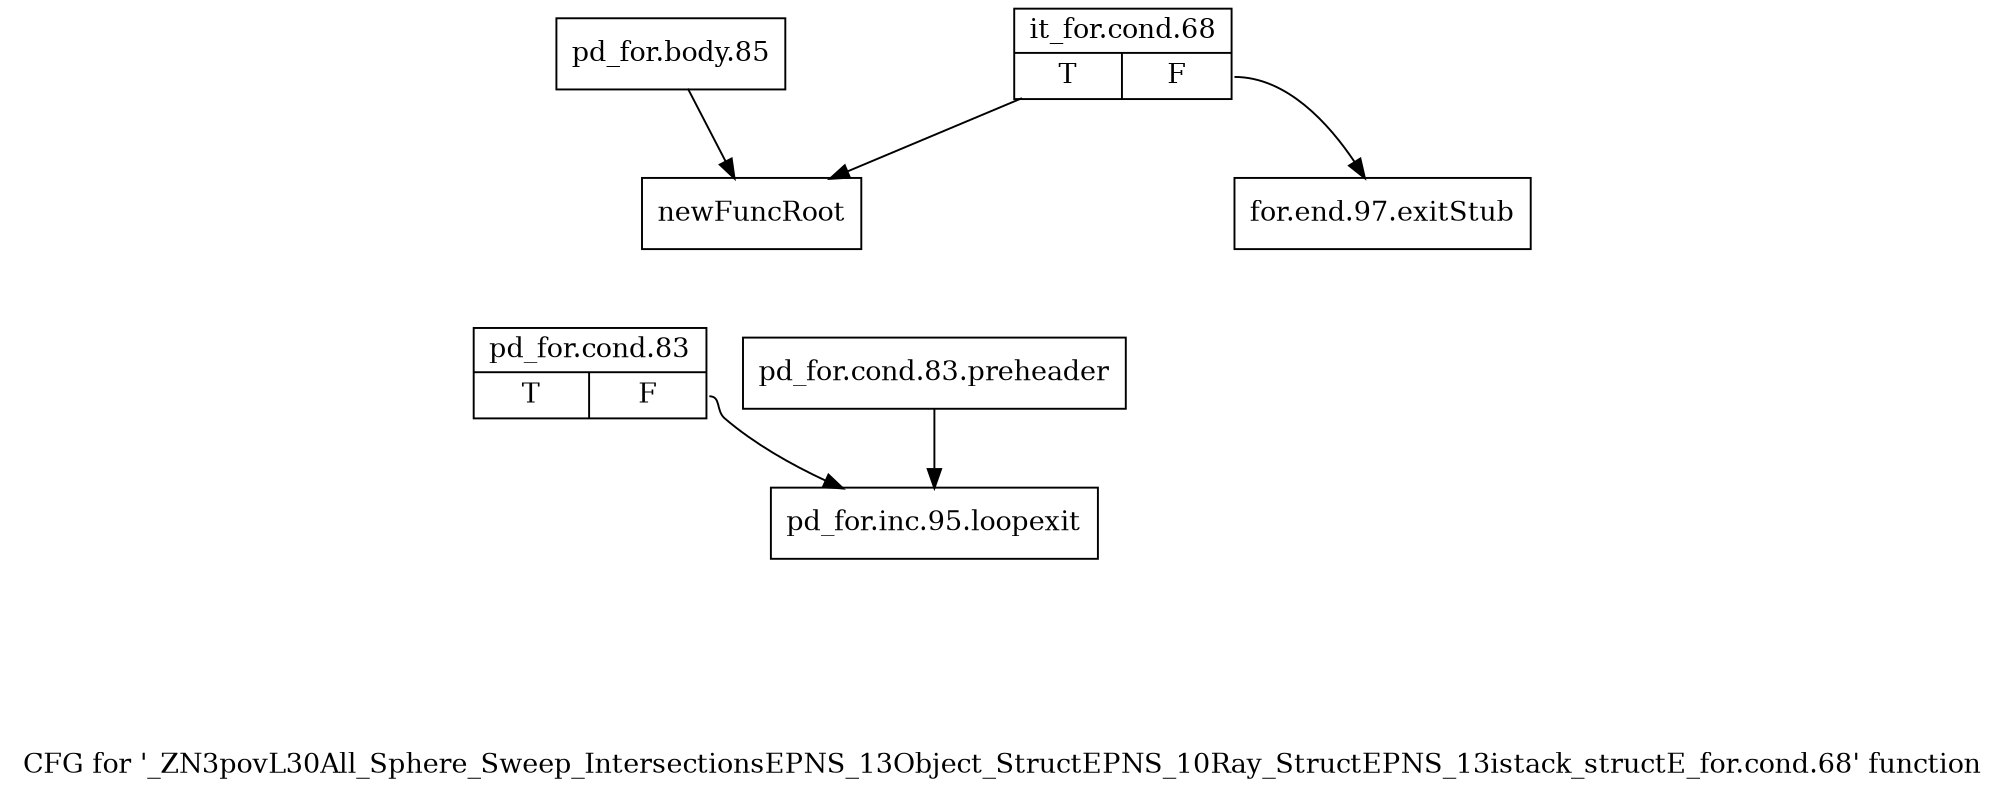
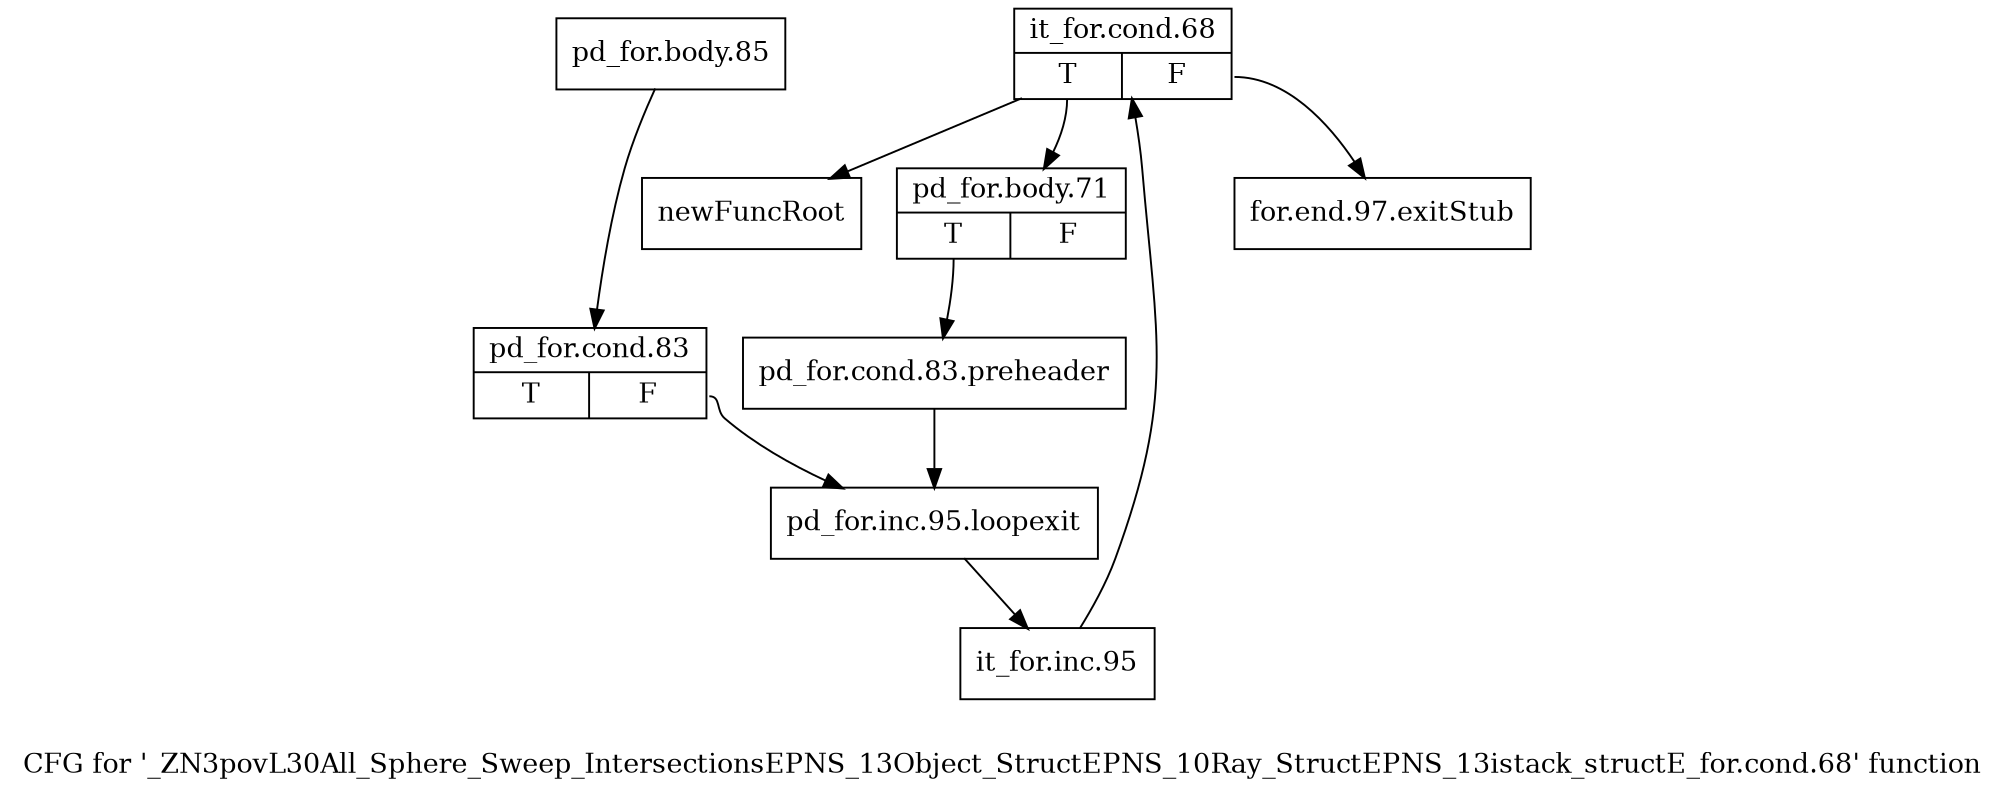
(707, 125) -> (617, 197)
none -> (1011, 214)
none -> (1058, 664)
